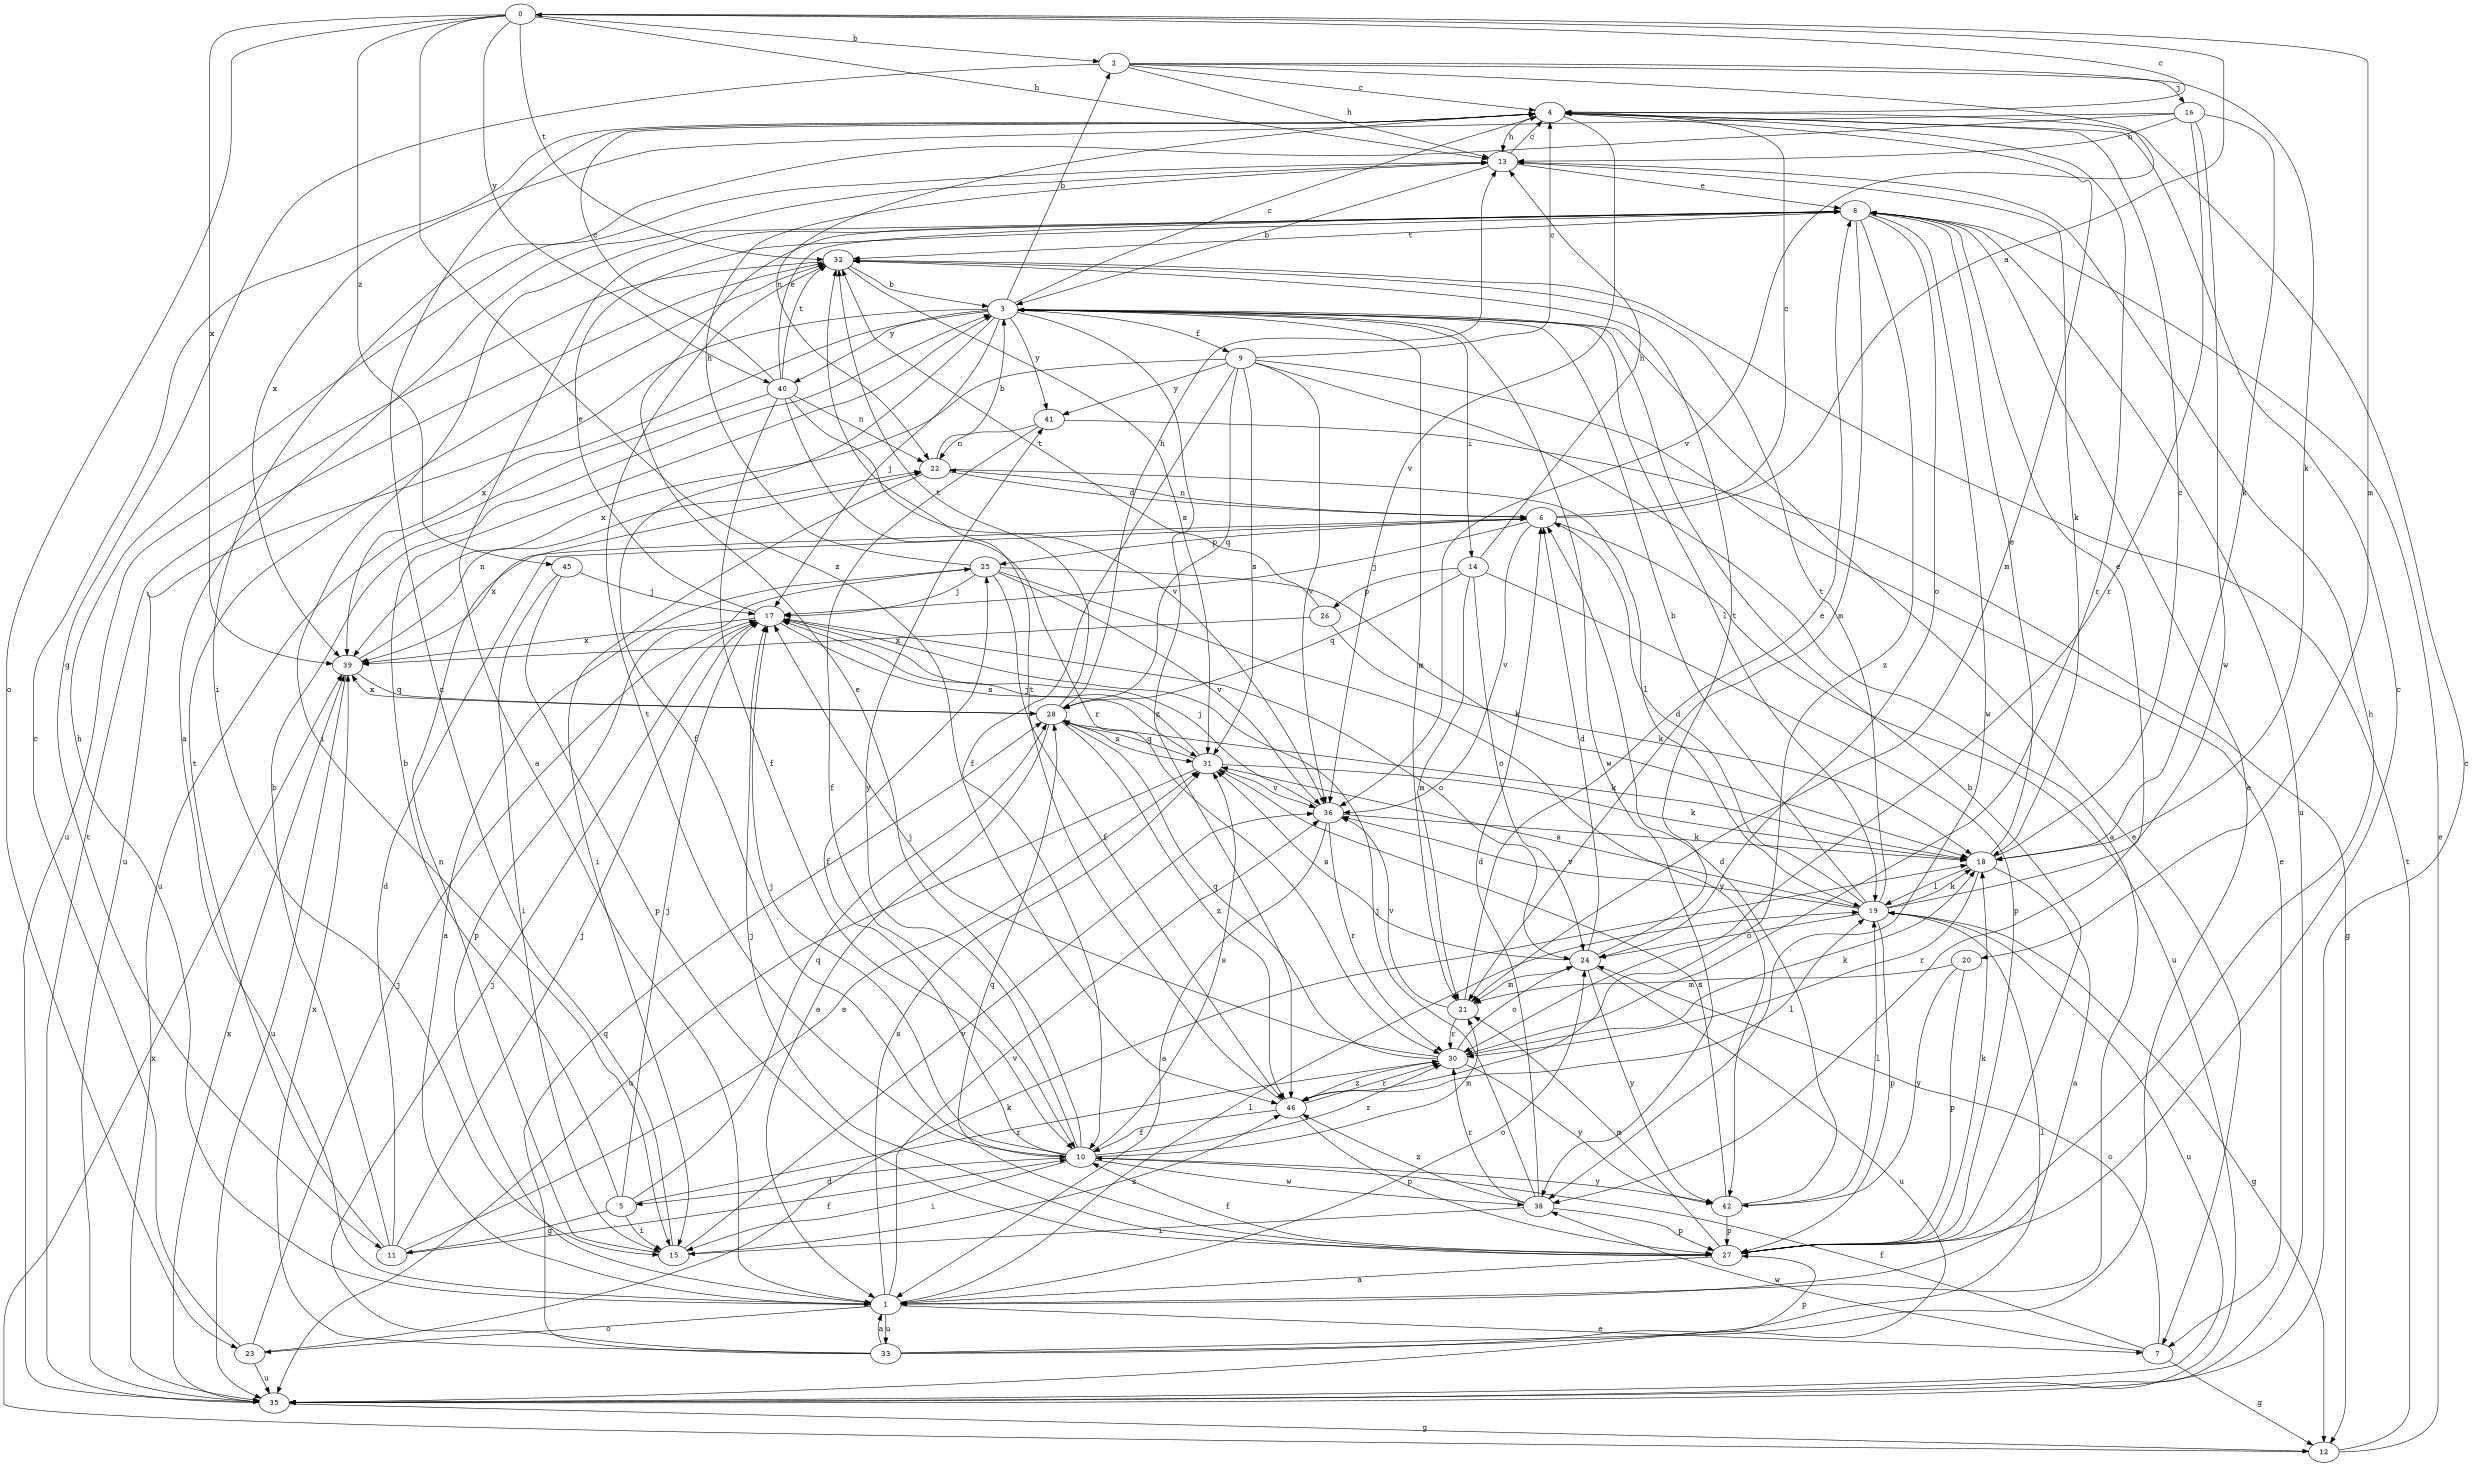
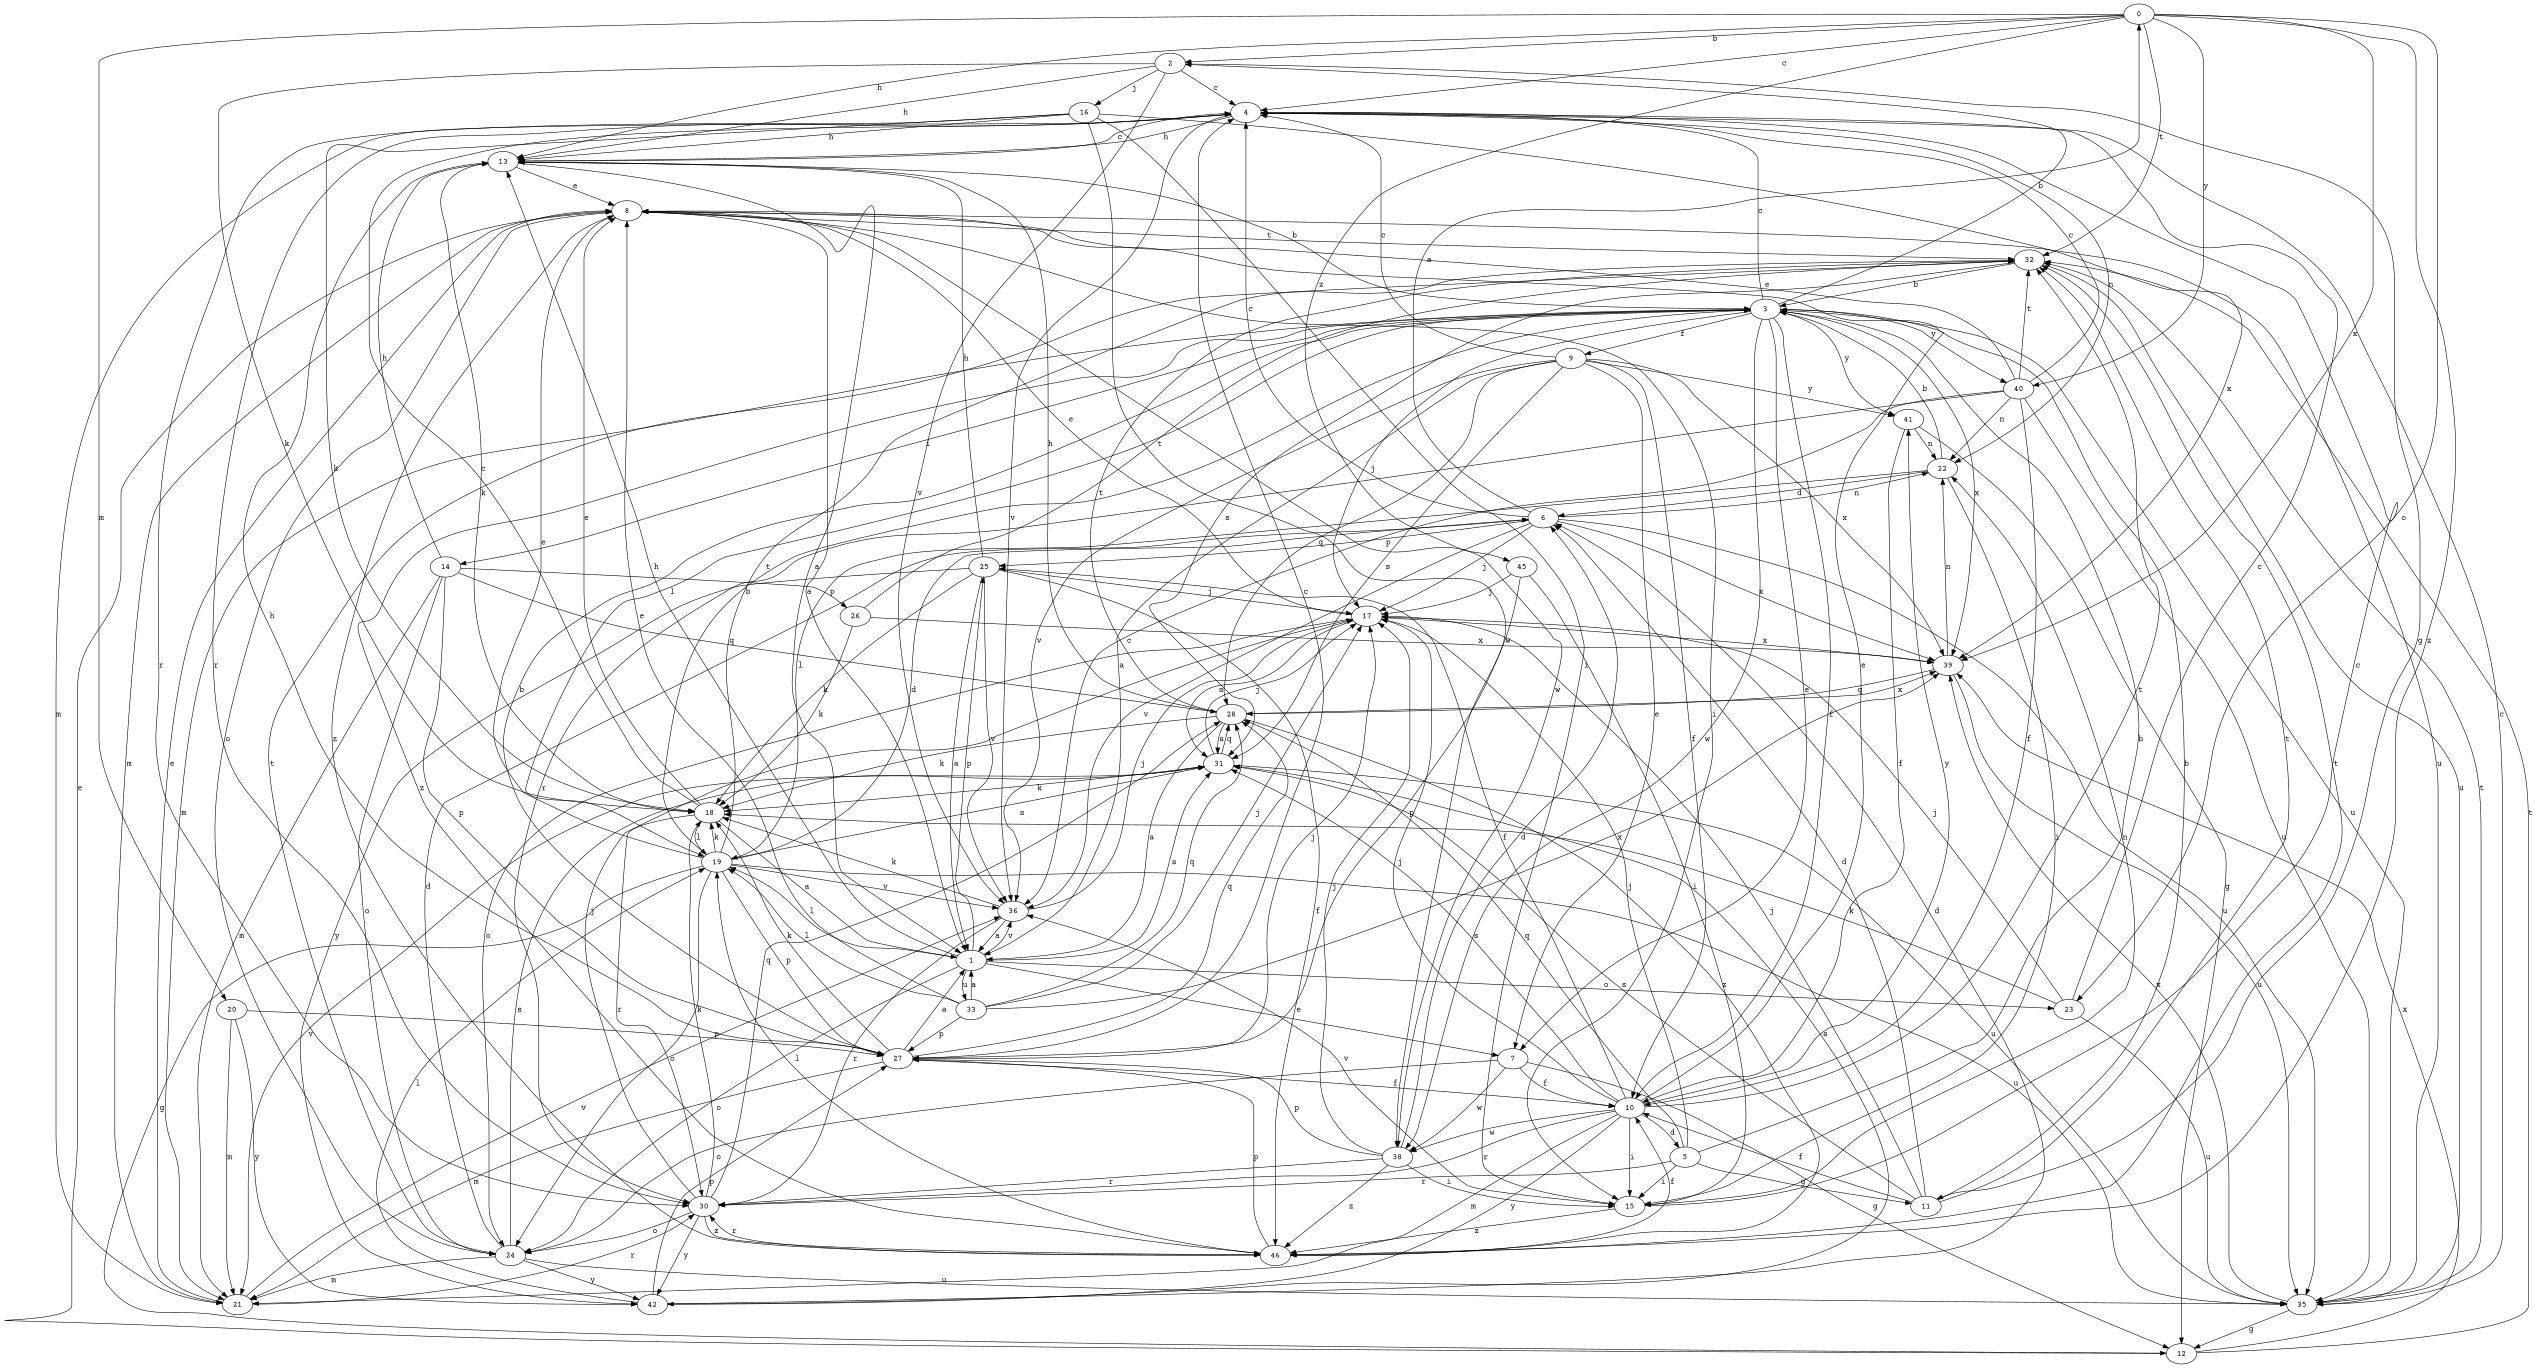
(1175, 592) -> (1129, 641)
(1265, 787) -> (558, 835)
